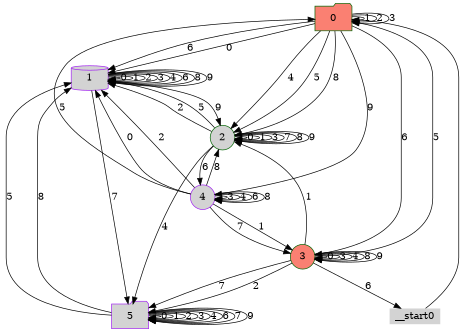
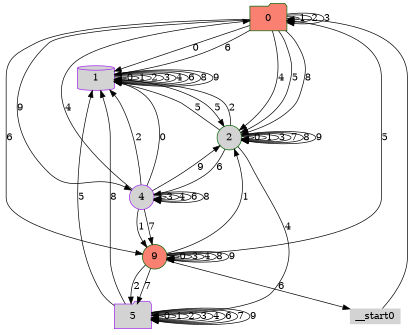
(62, 108) -> (68, 108)
(218, 108) -> (218, 108)
(217, 167) -> (201, 167)
(109, 194) -> none
(303, 257) -> (155, 257)
